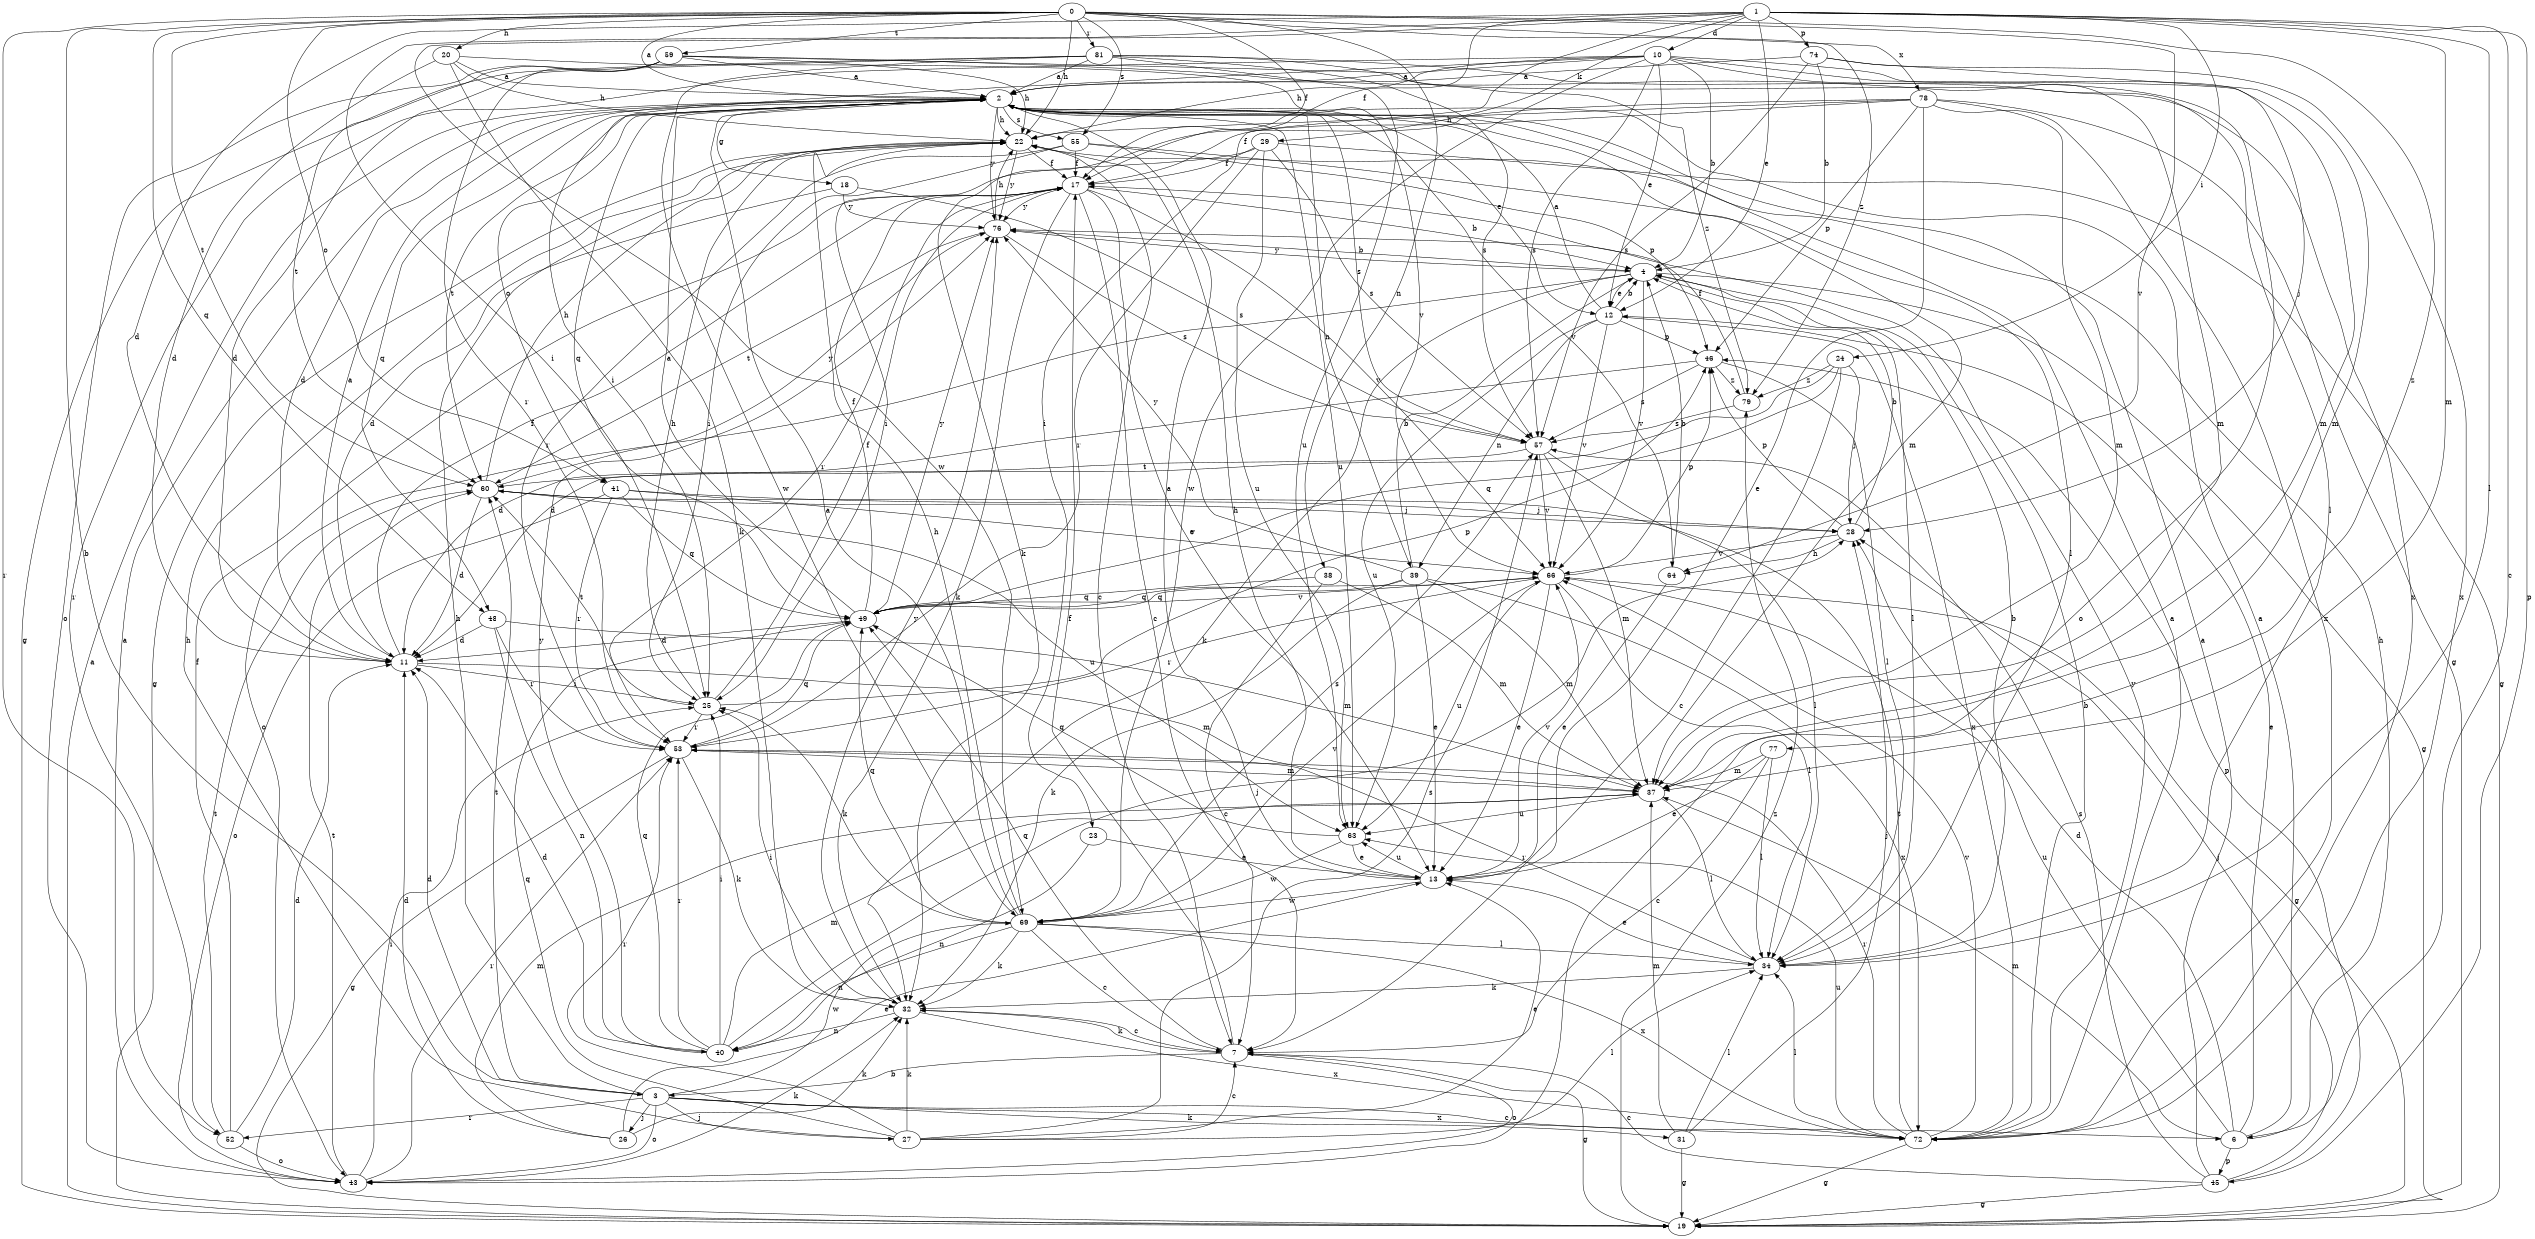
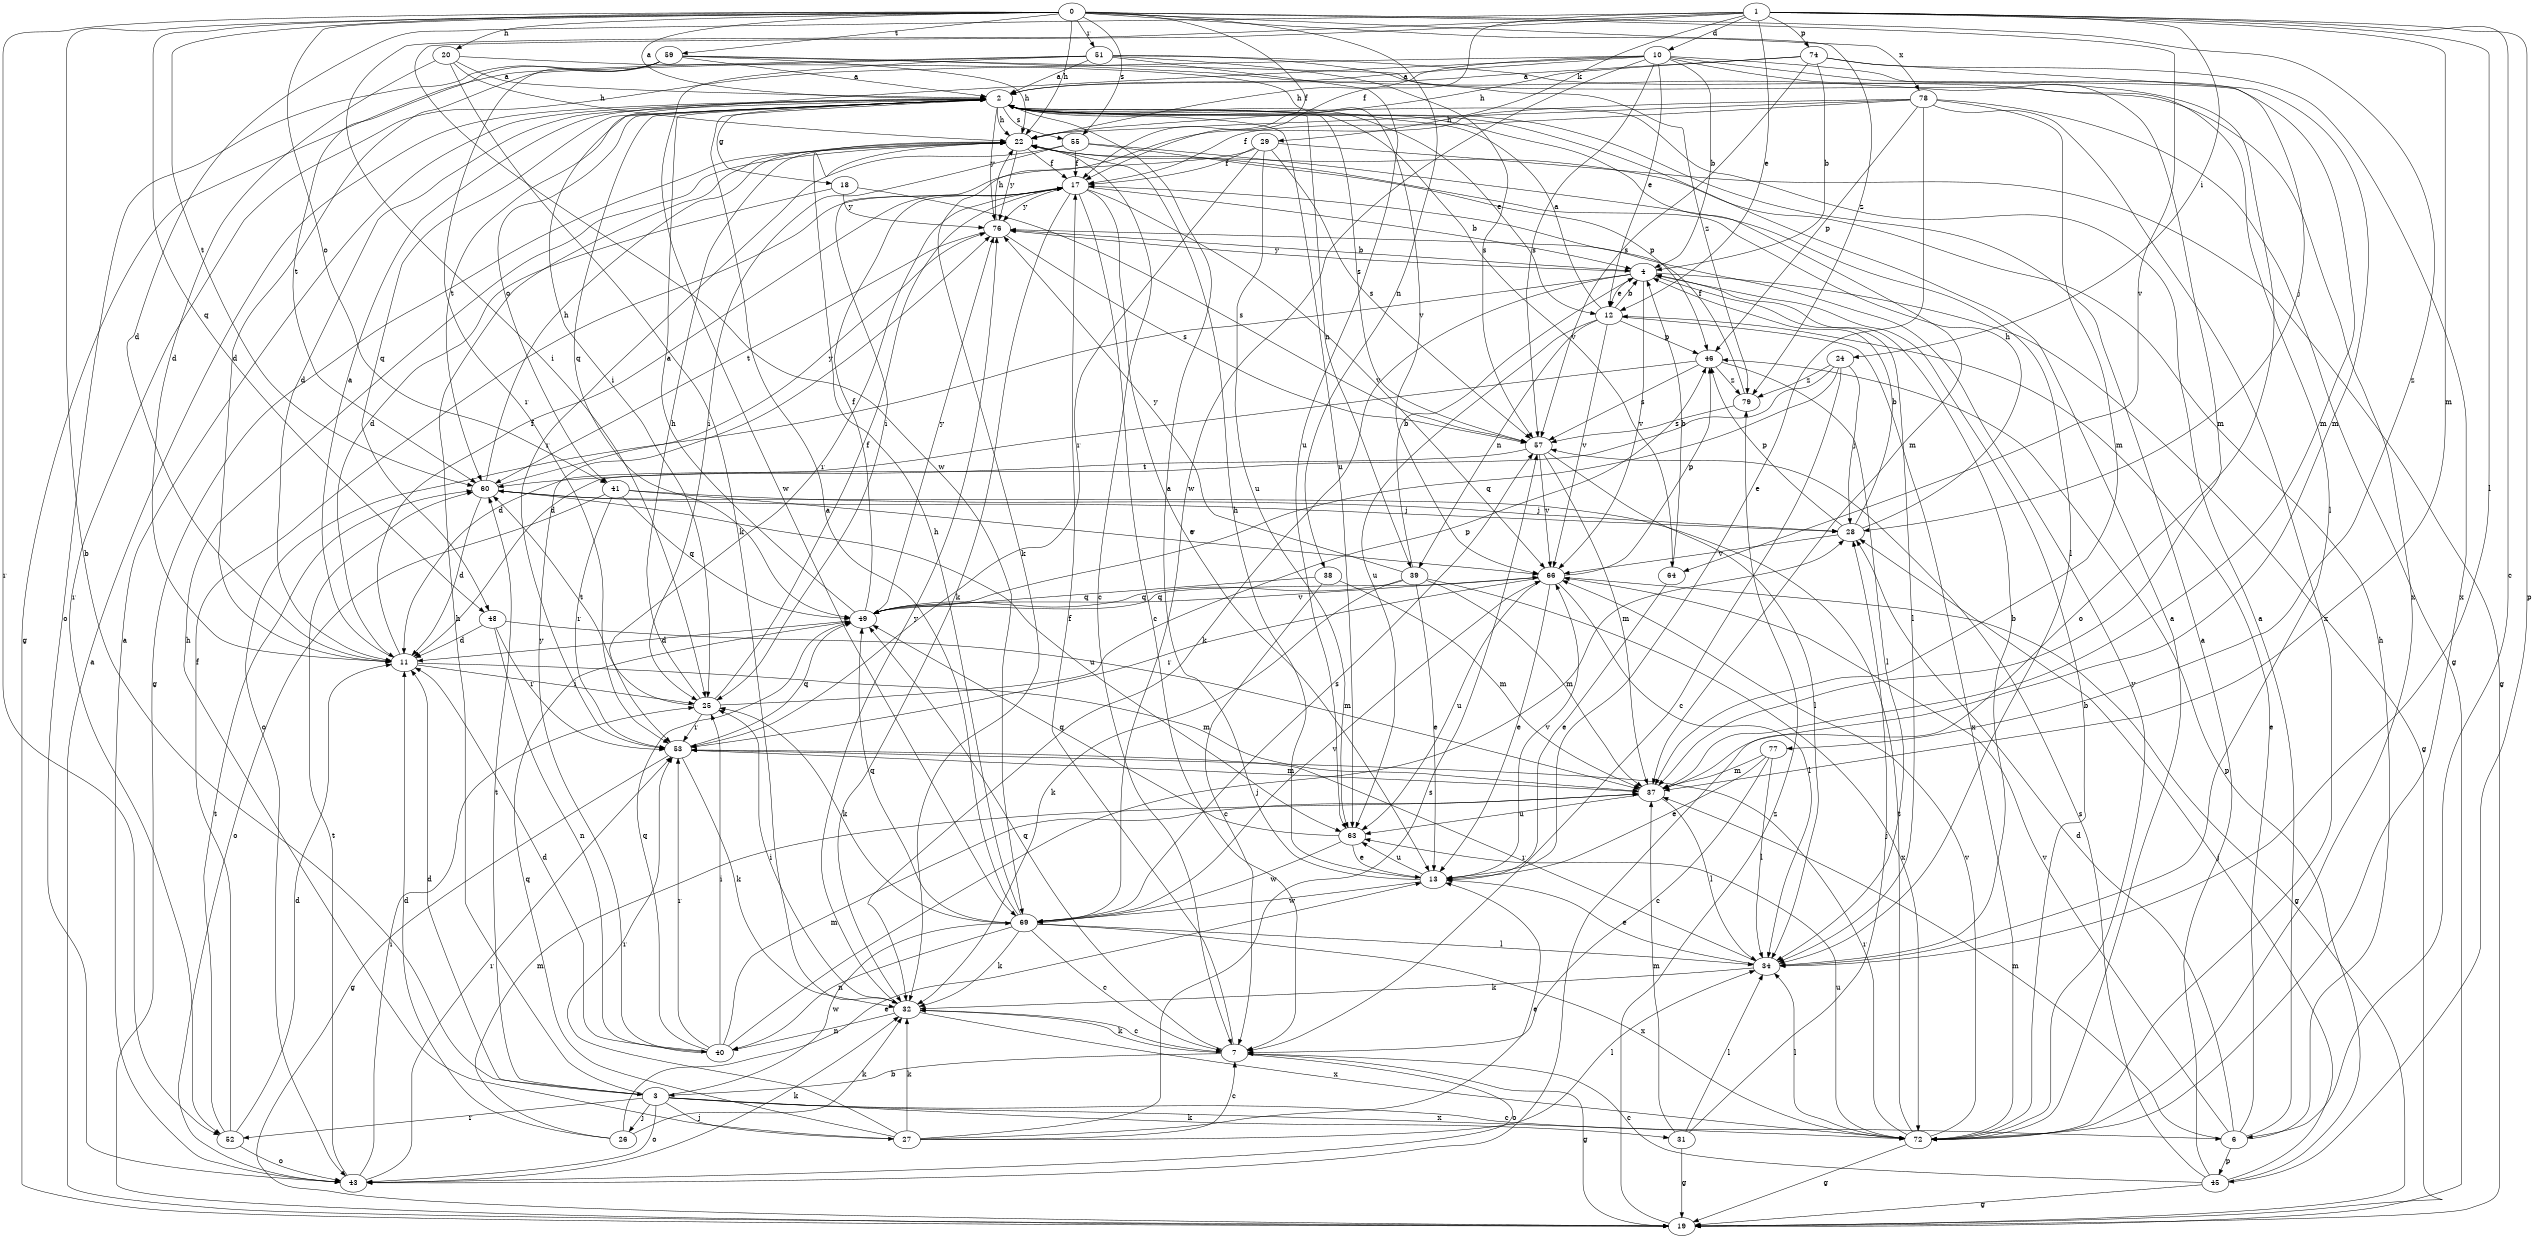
(1099, 55) -> (1099, 55)
none -> (1438, 98)
(1767, 562) -> (1668, 214)
(1093, 836) -> none
(2045, 858) -> (2045, 858)
